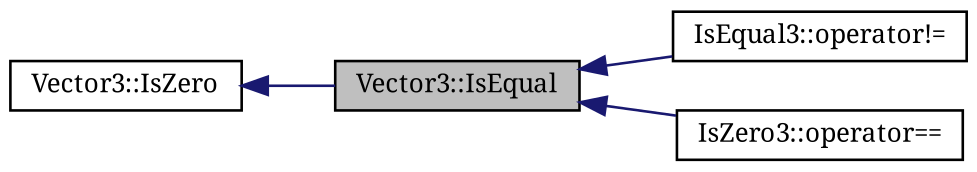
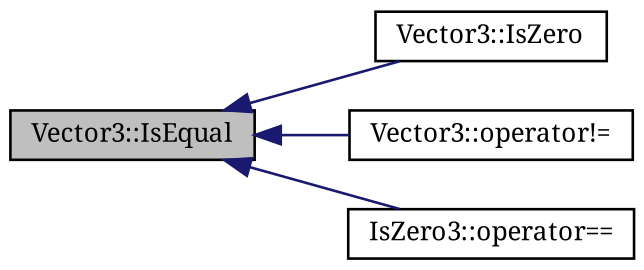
(820, 36) -> (491, 135)
(302, 86) -> (325, 82)
